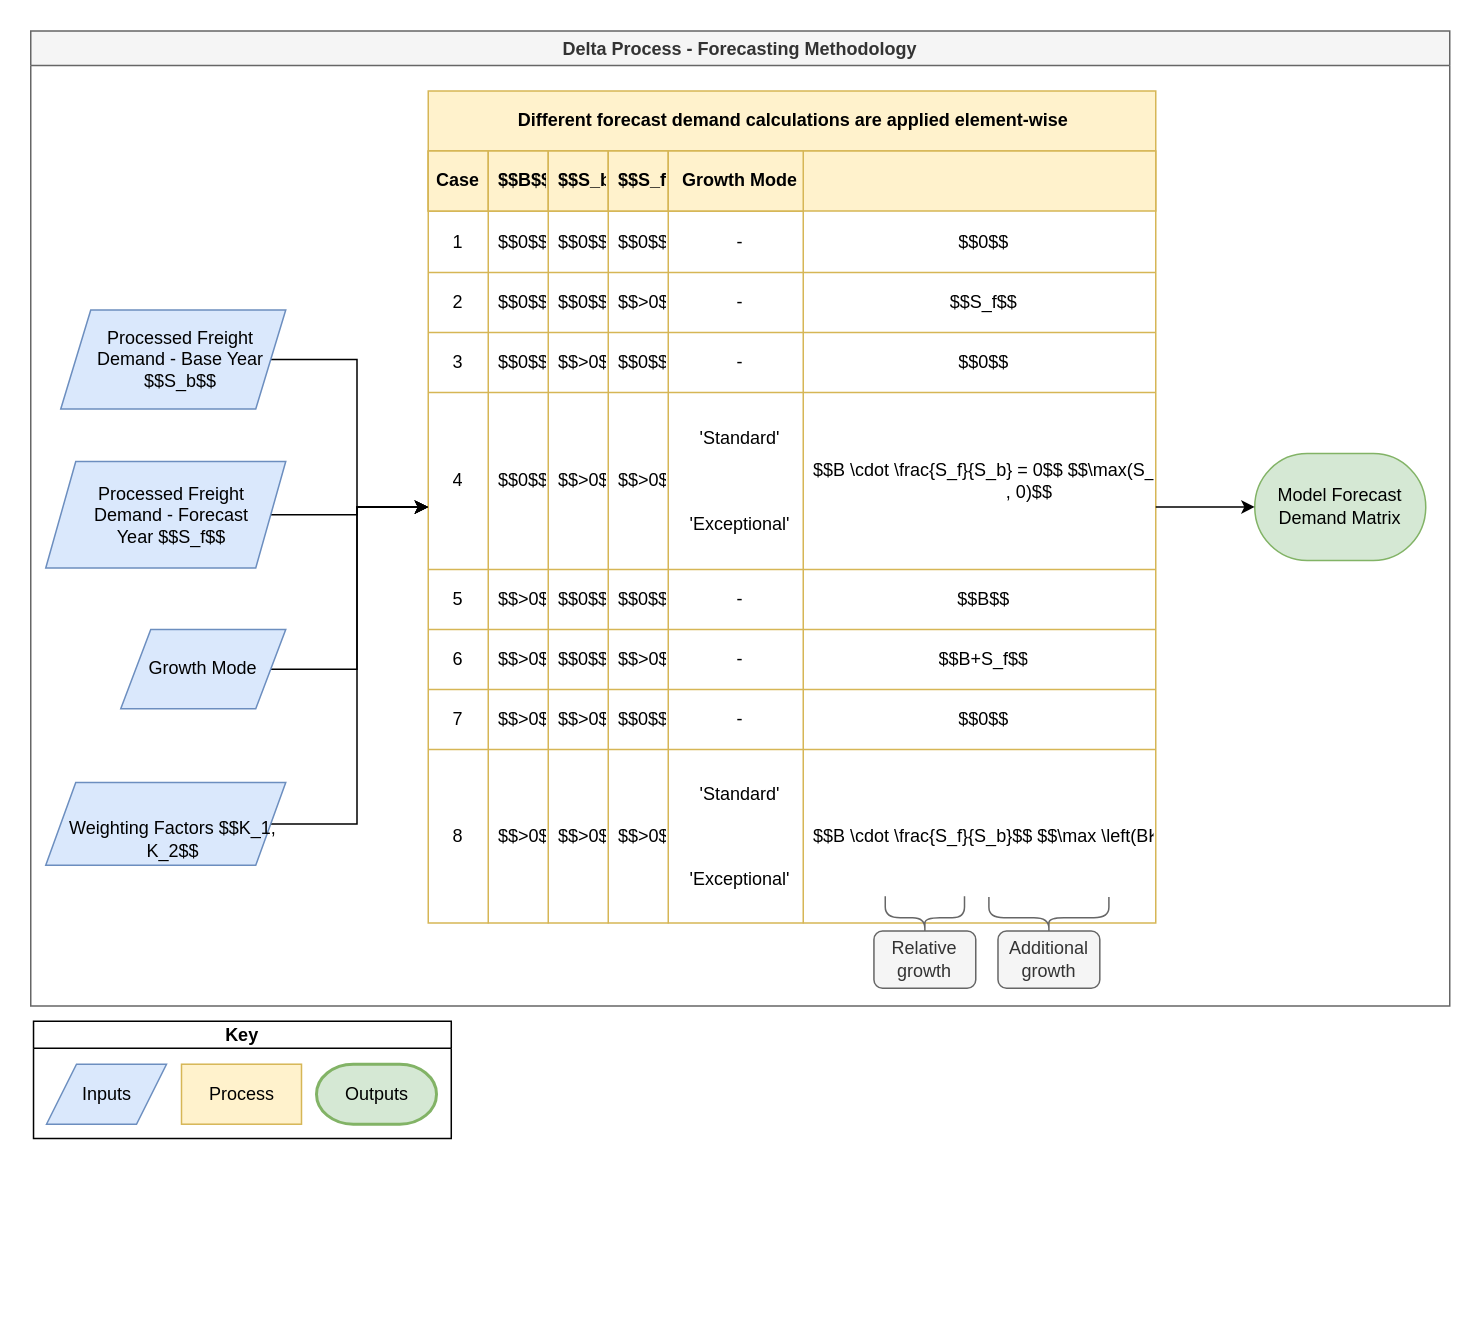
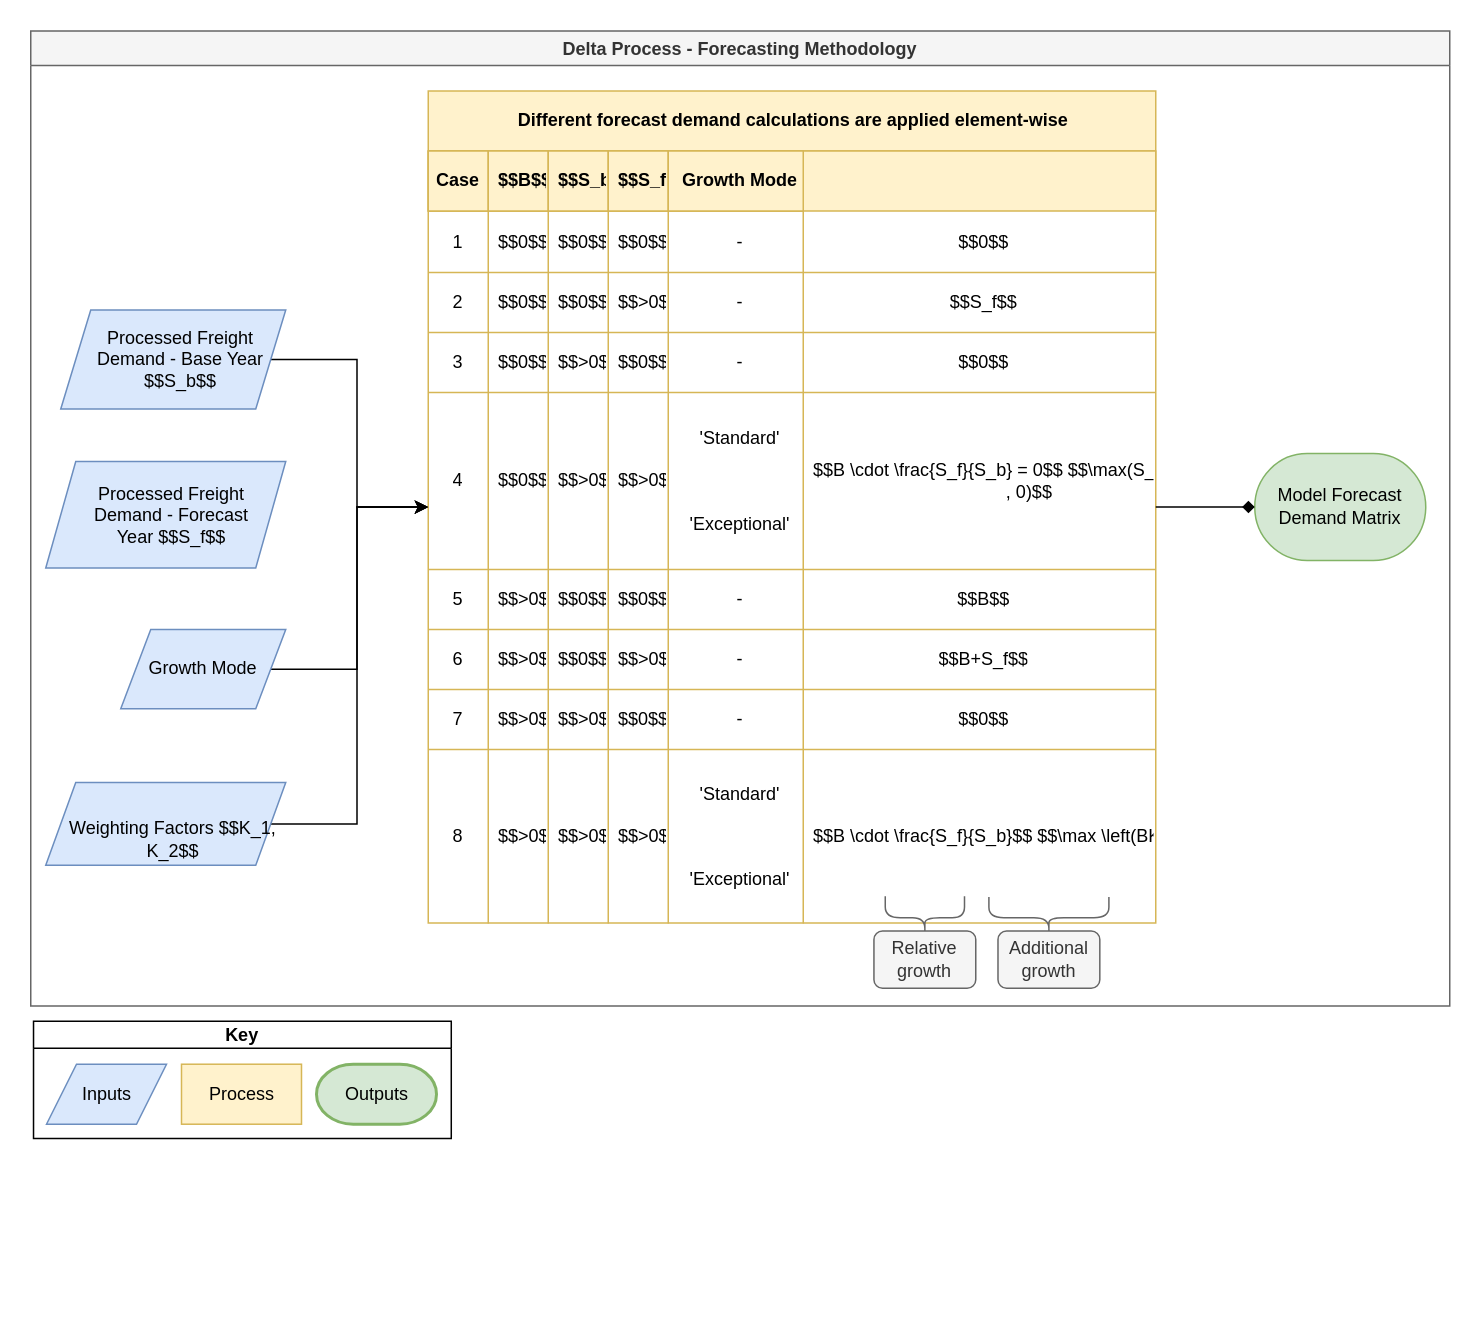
(1243, 507) -> (1242, 507)
(312, 515) -> none
